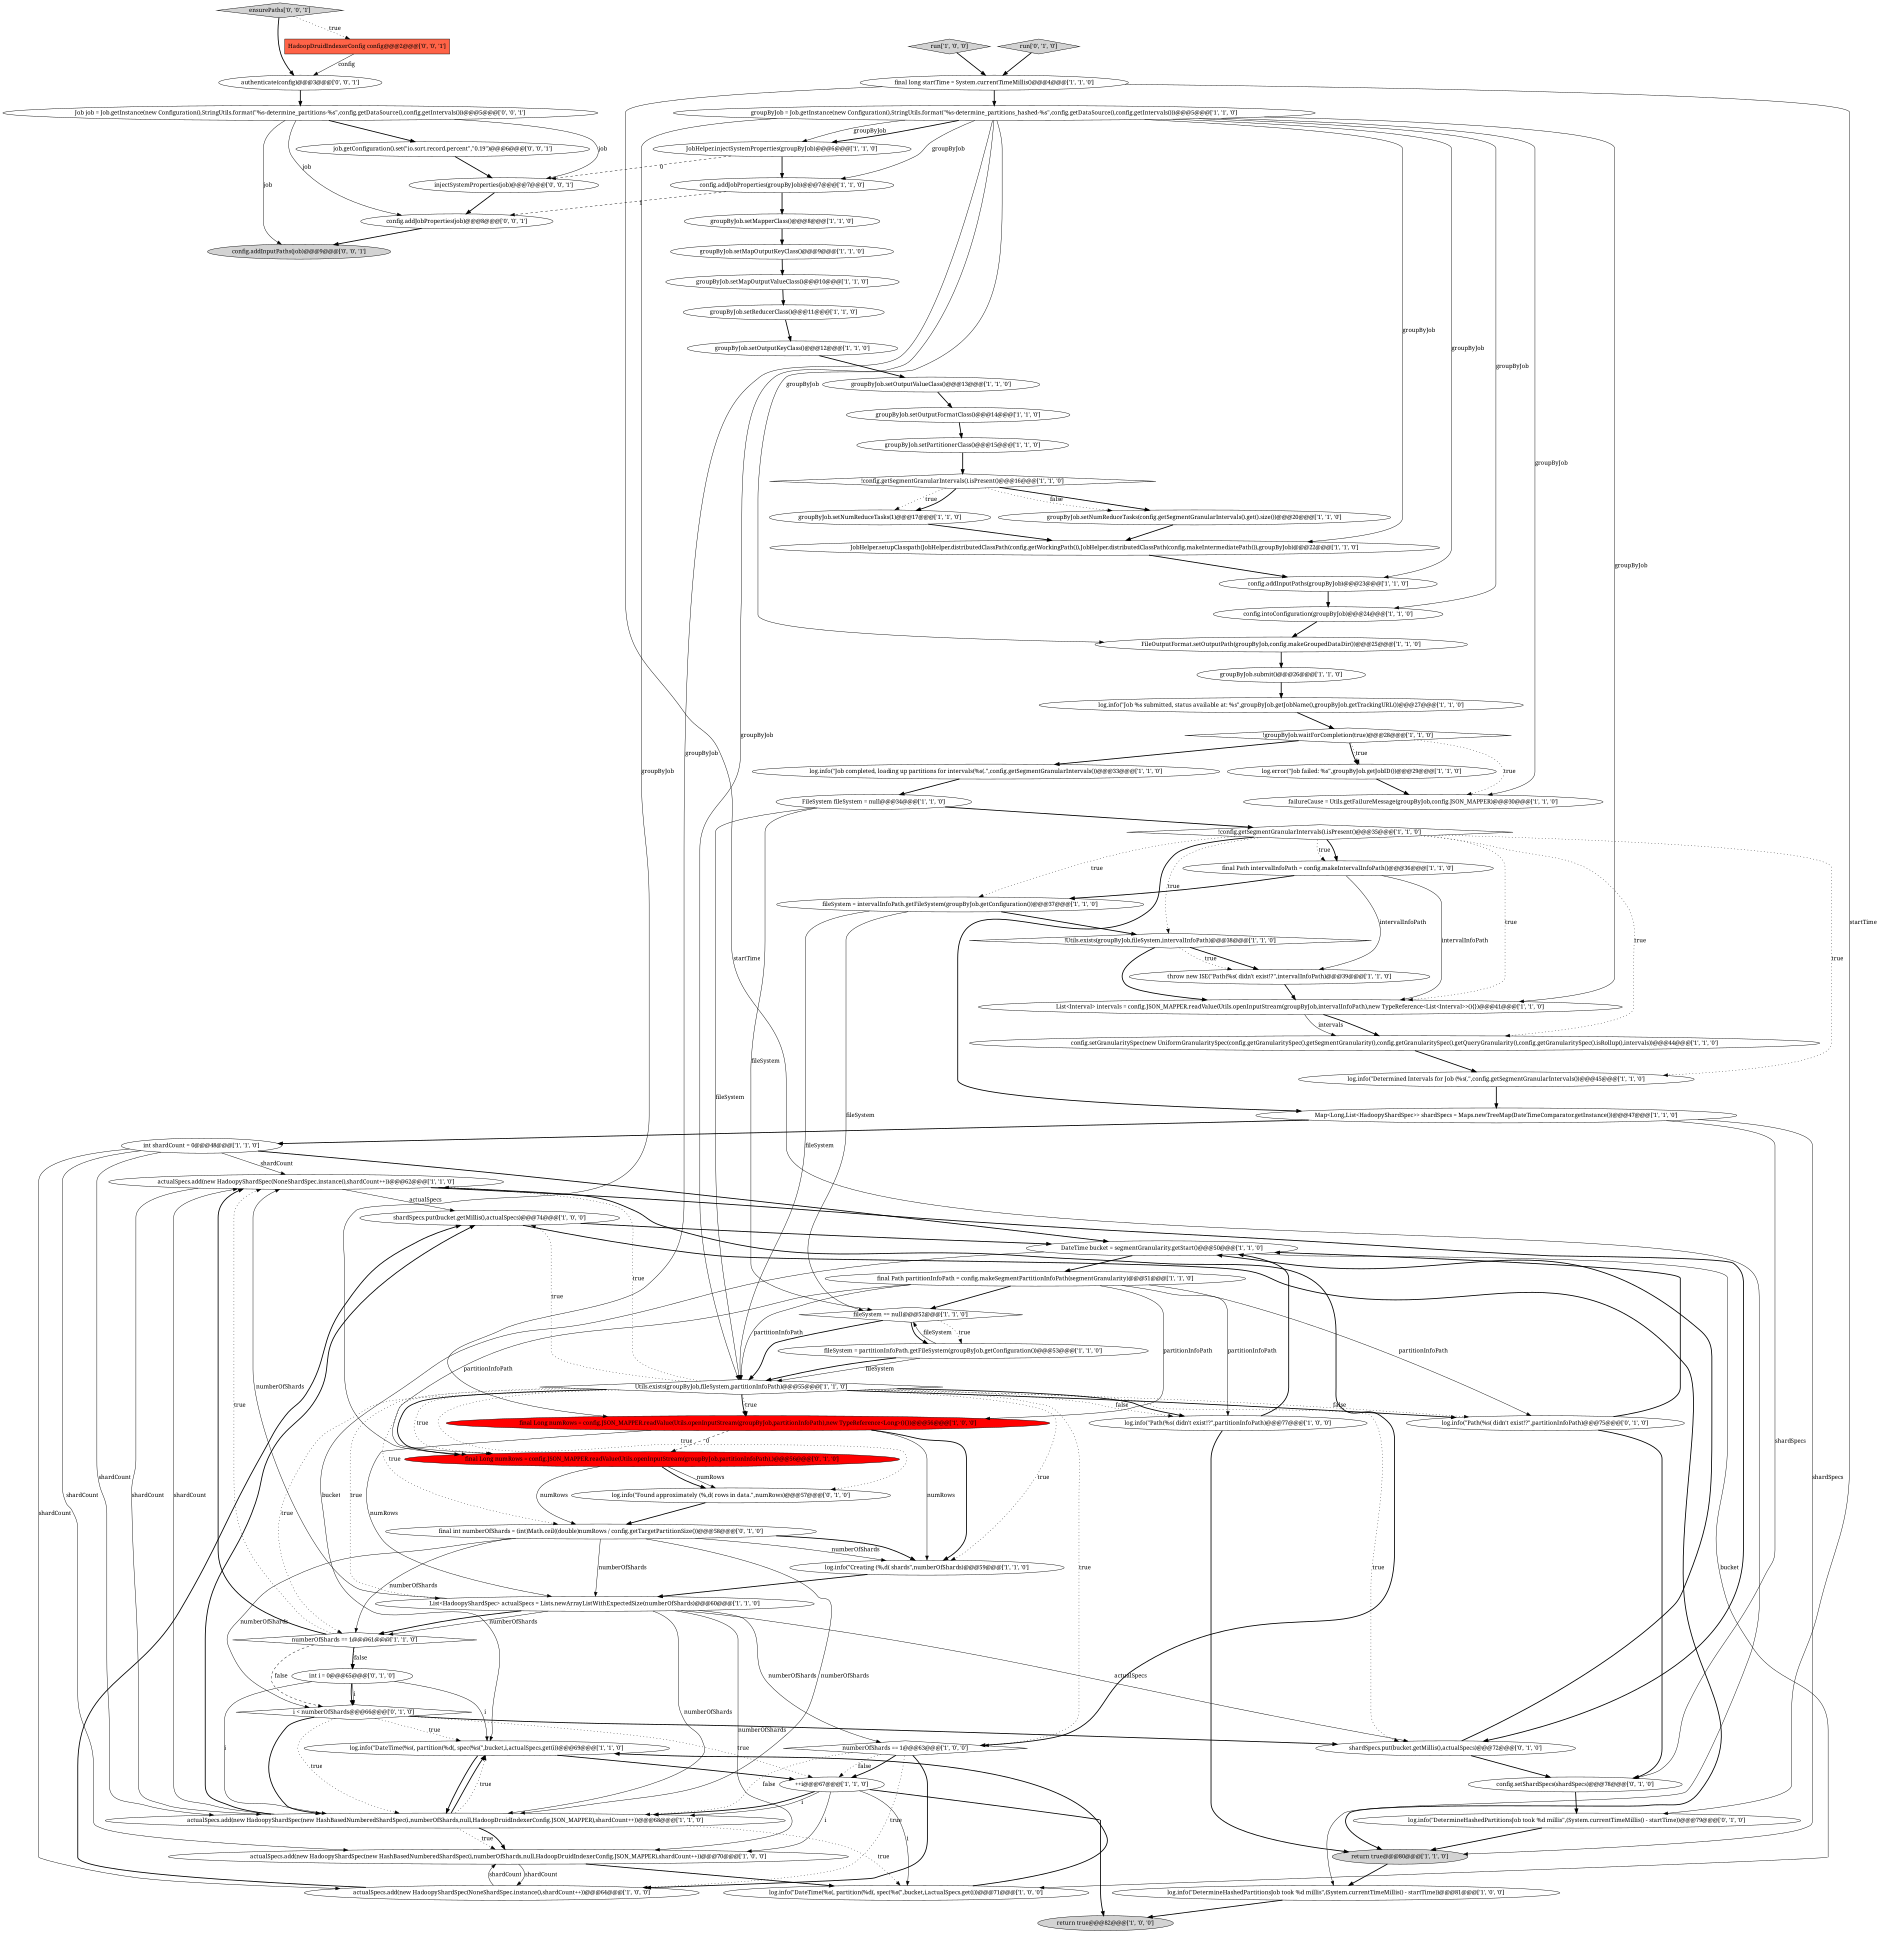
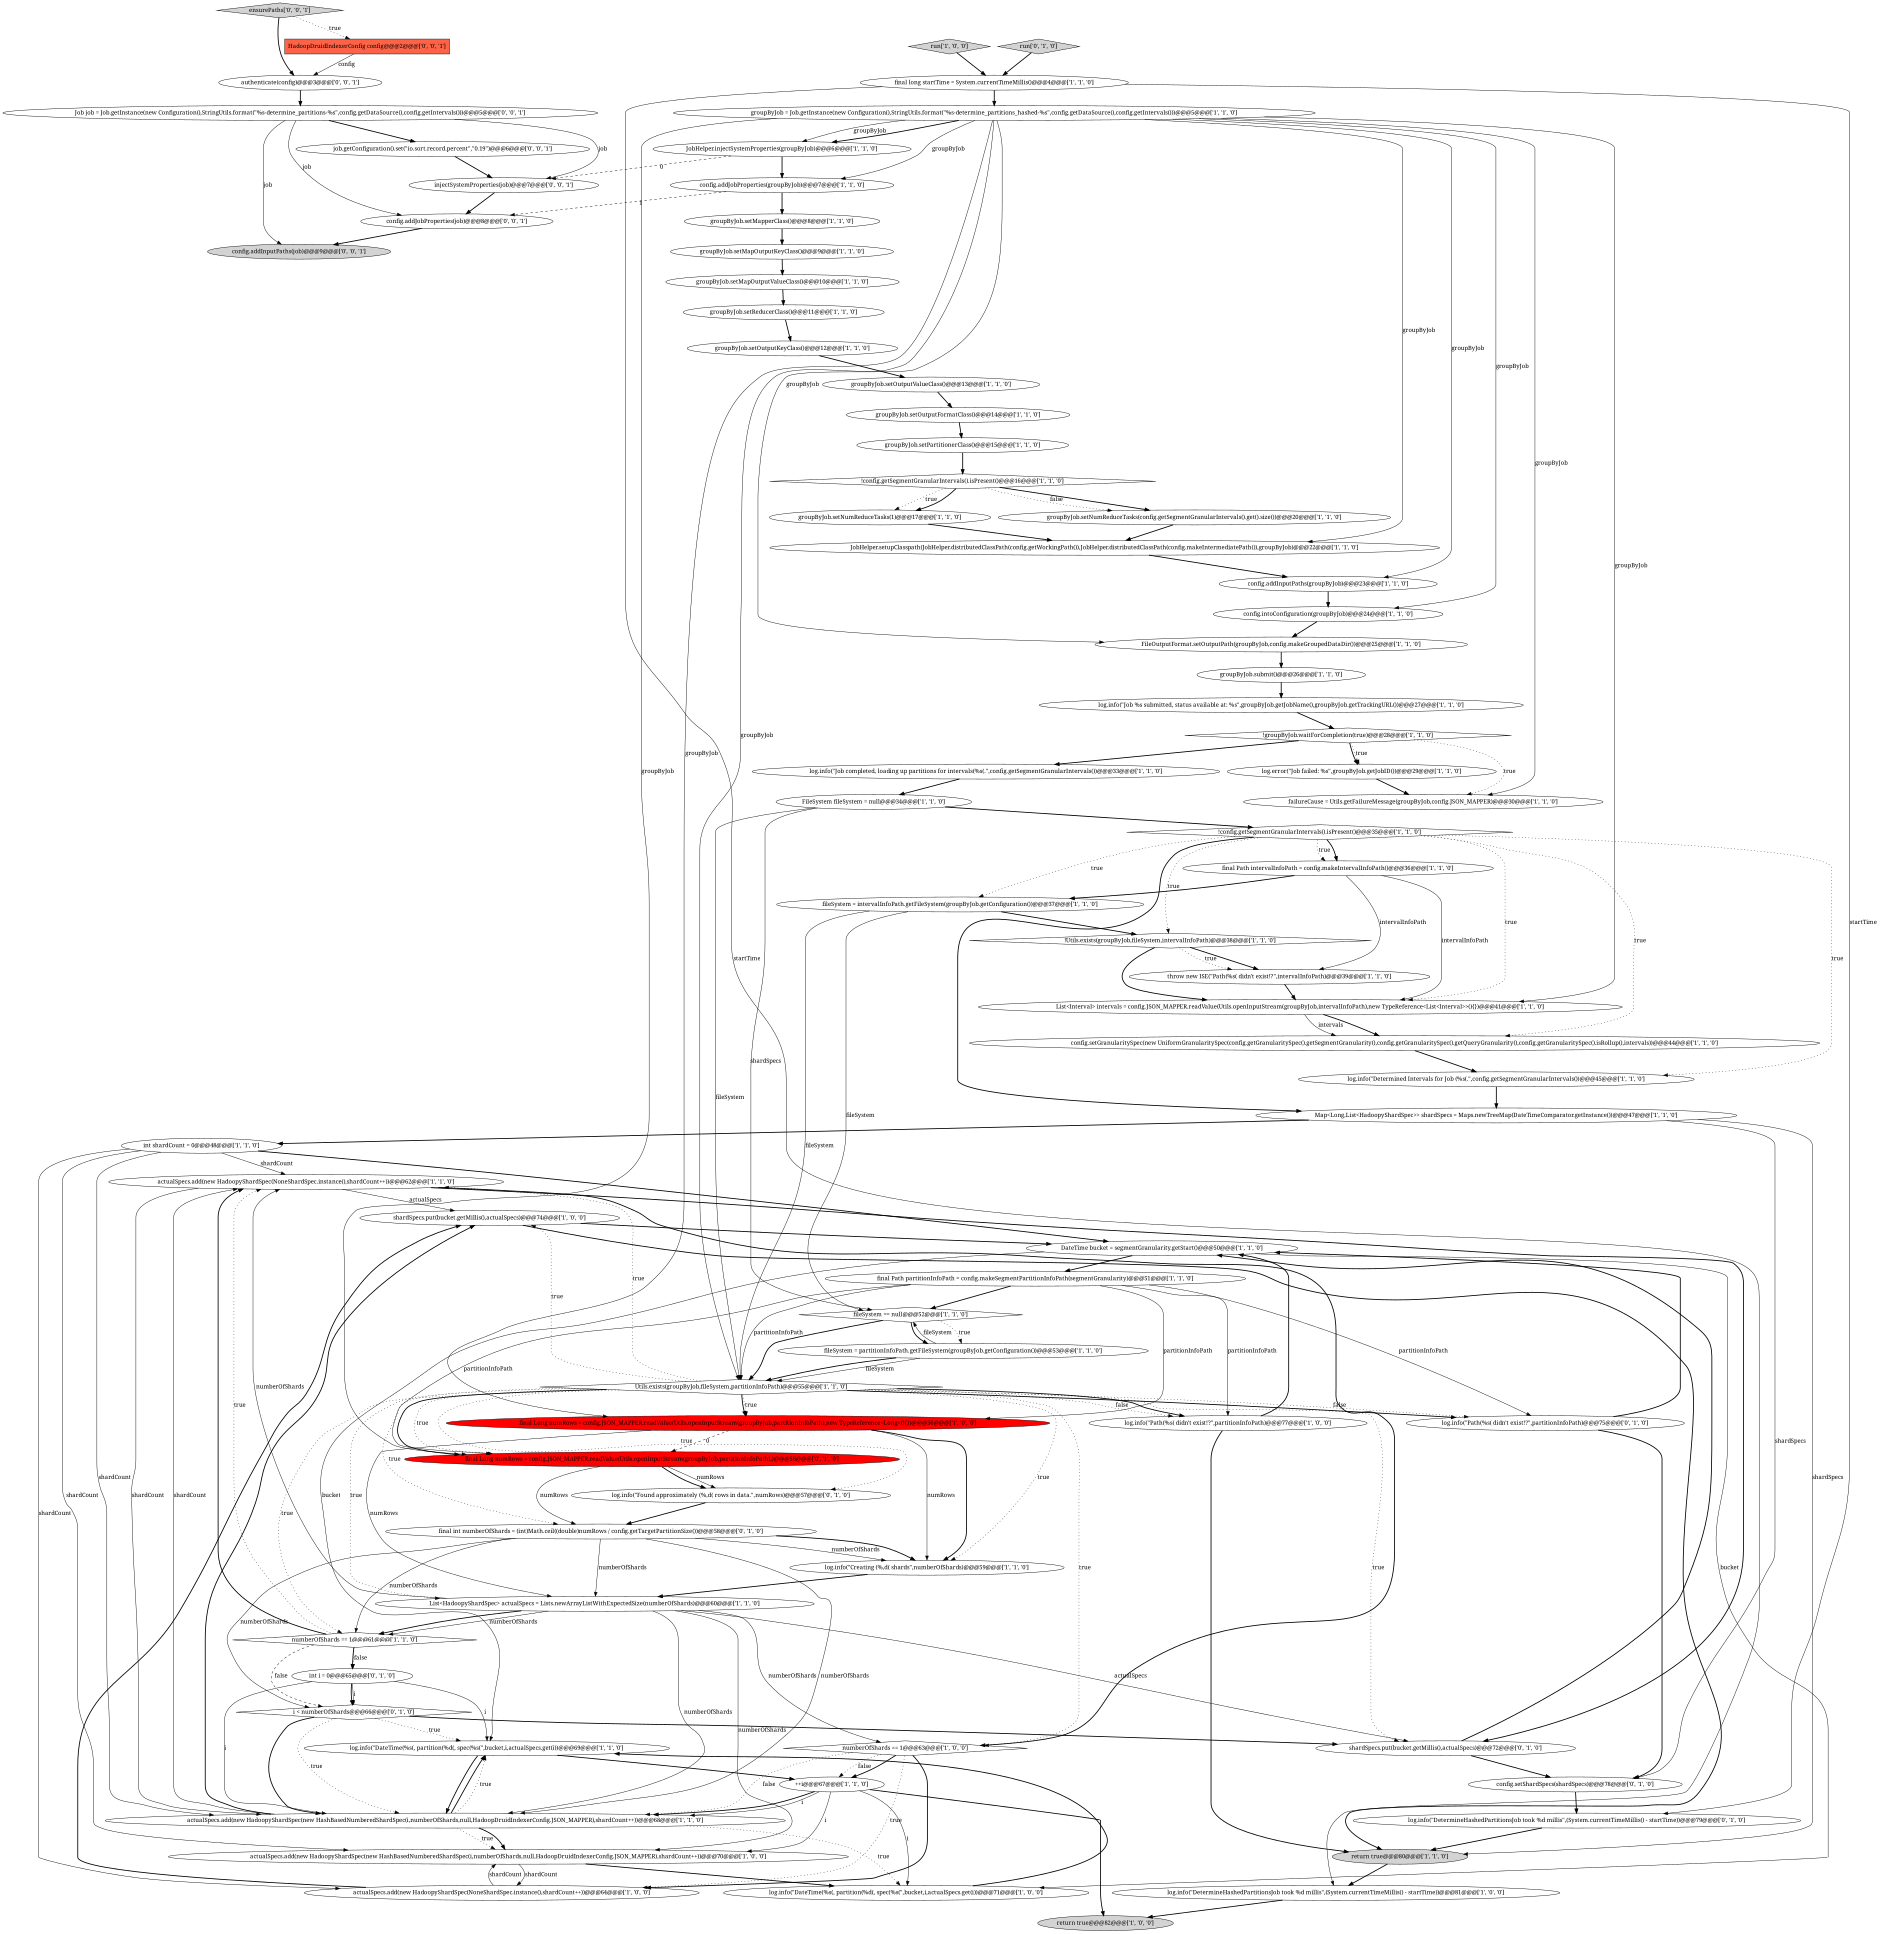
(766, 1061) -> (766, 1061)
(611, 1733) -> none
